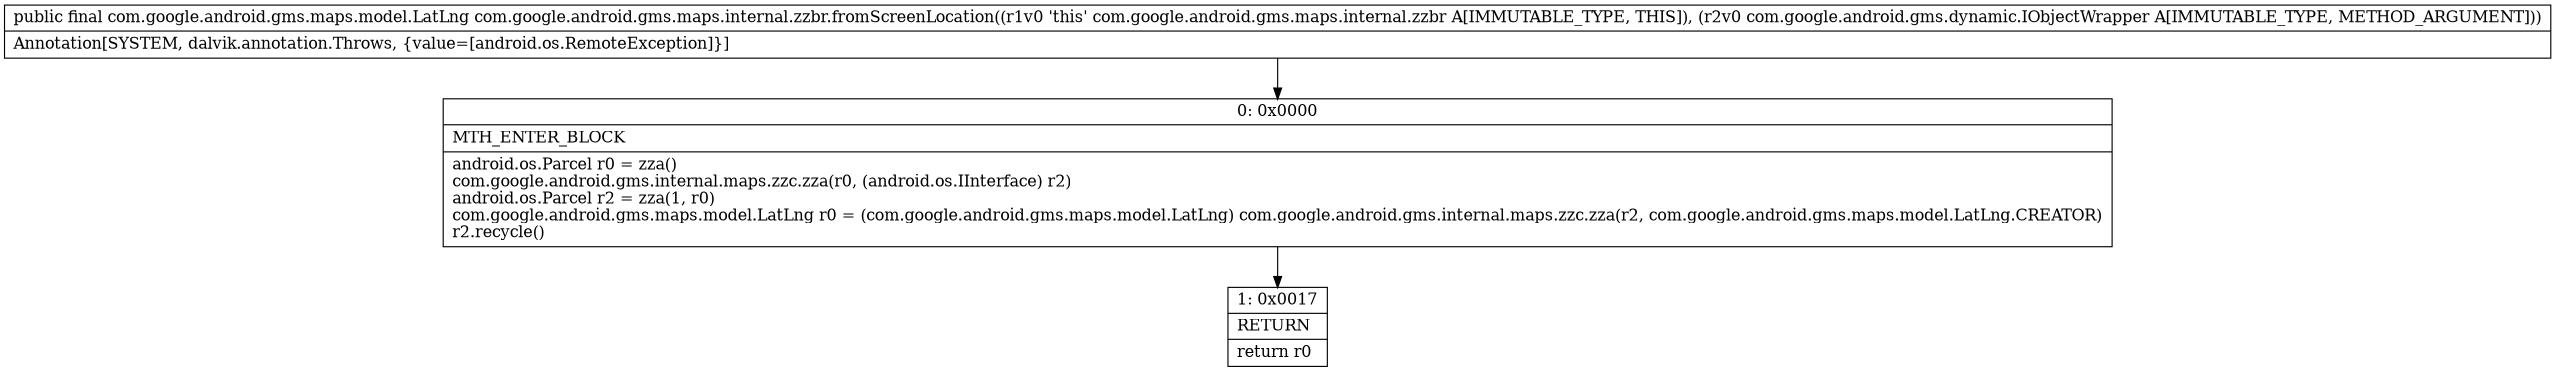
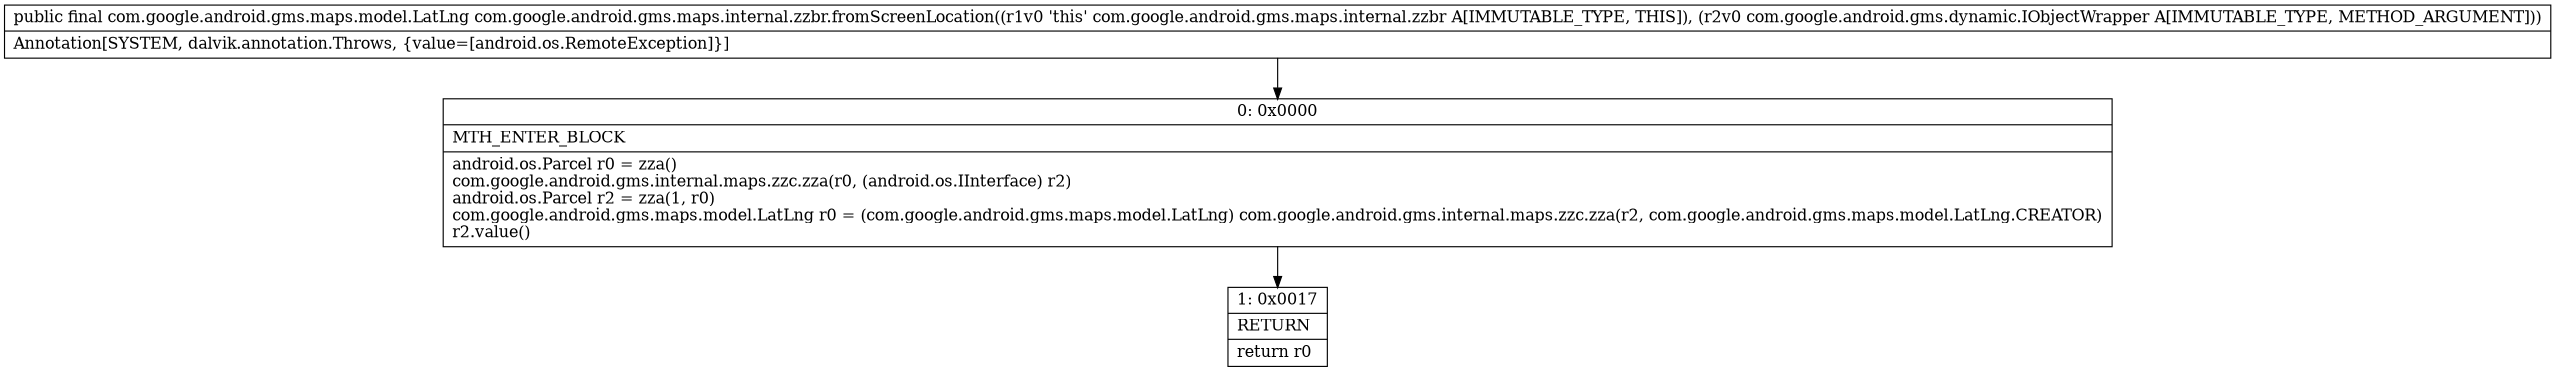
(499, 233) -> (492, 233)
